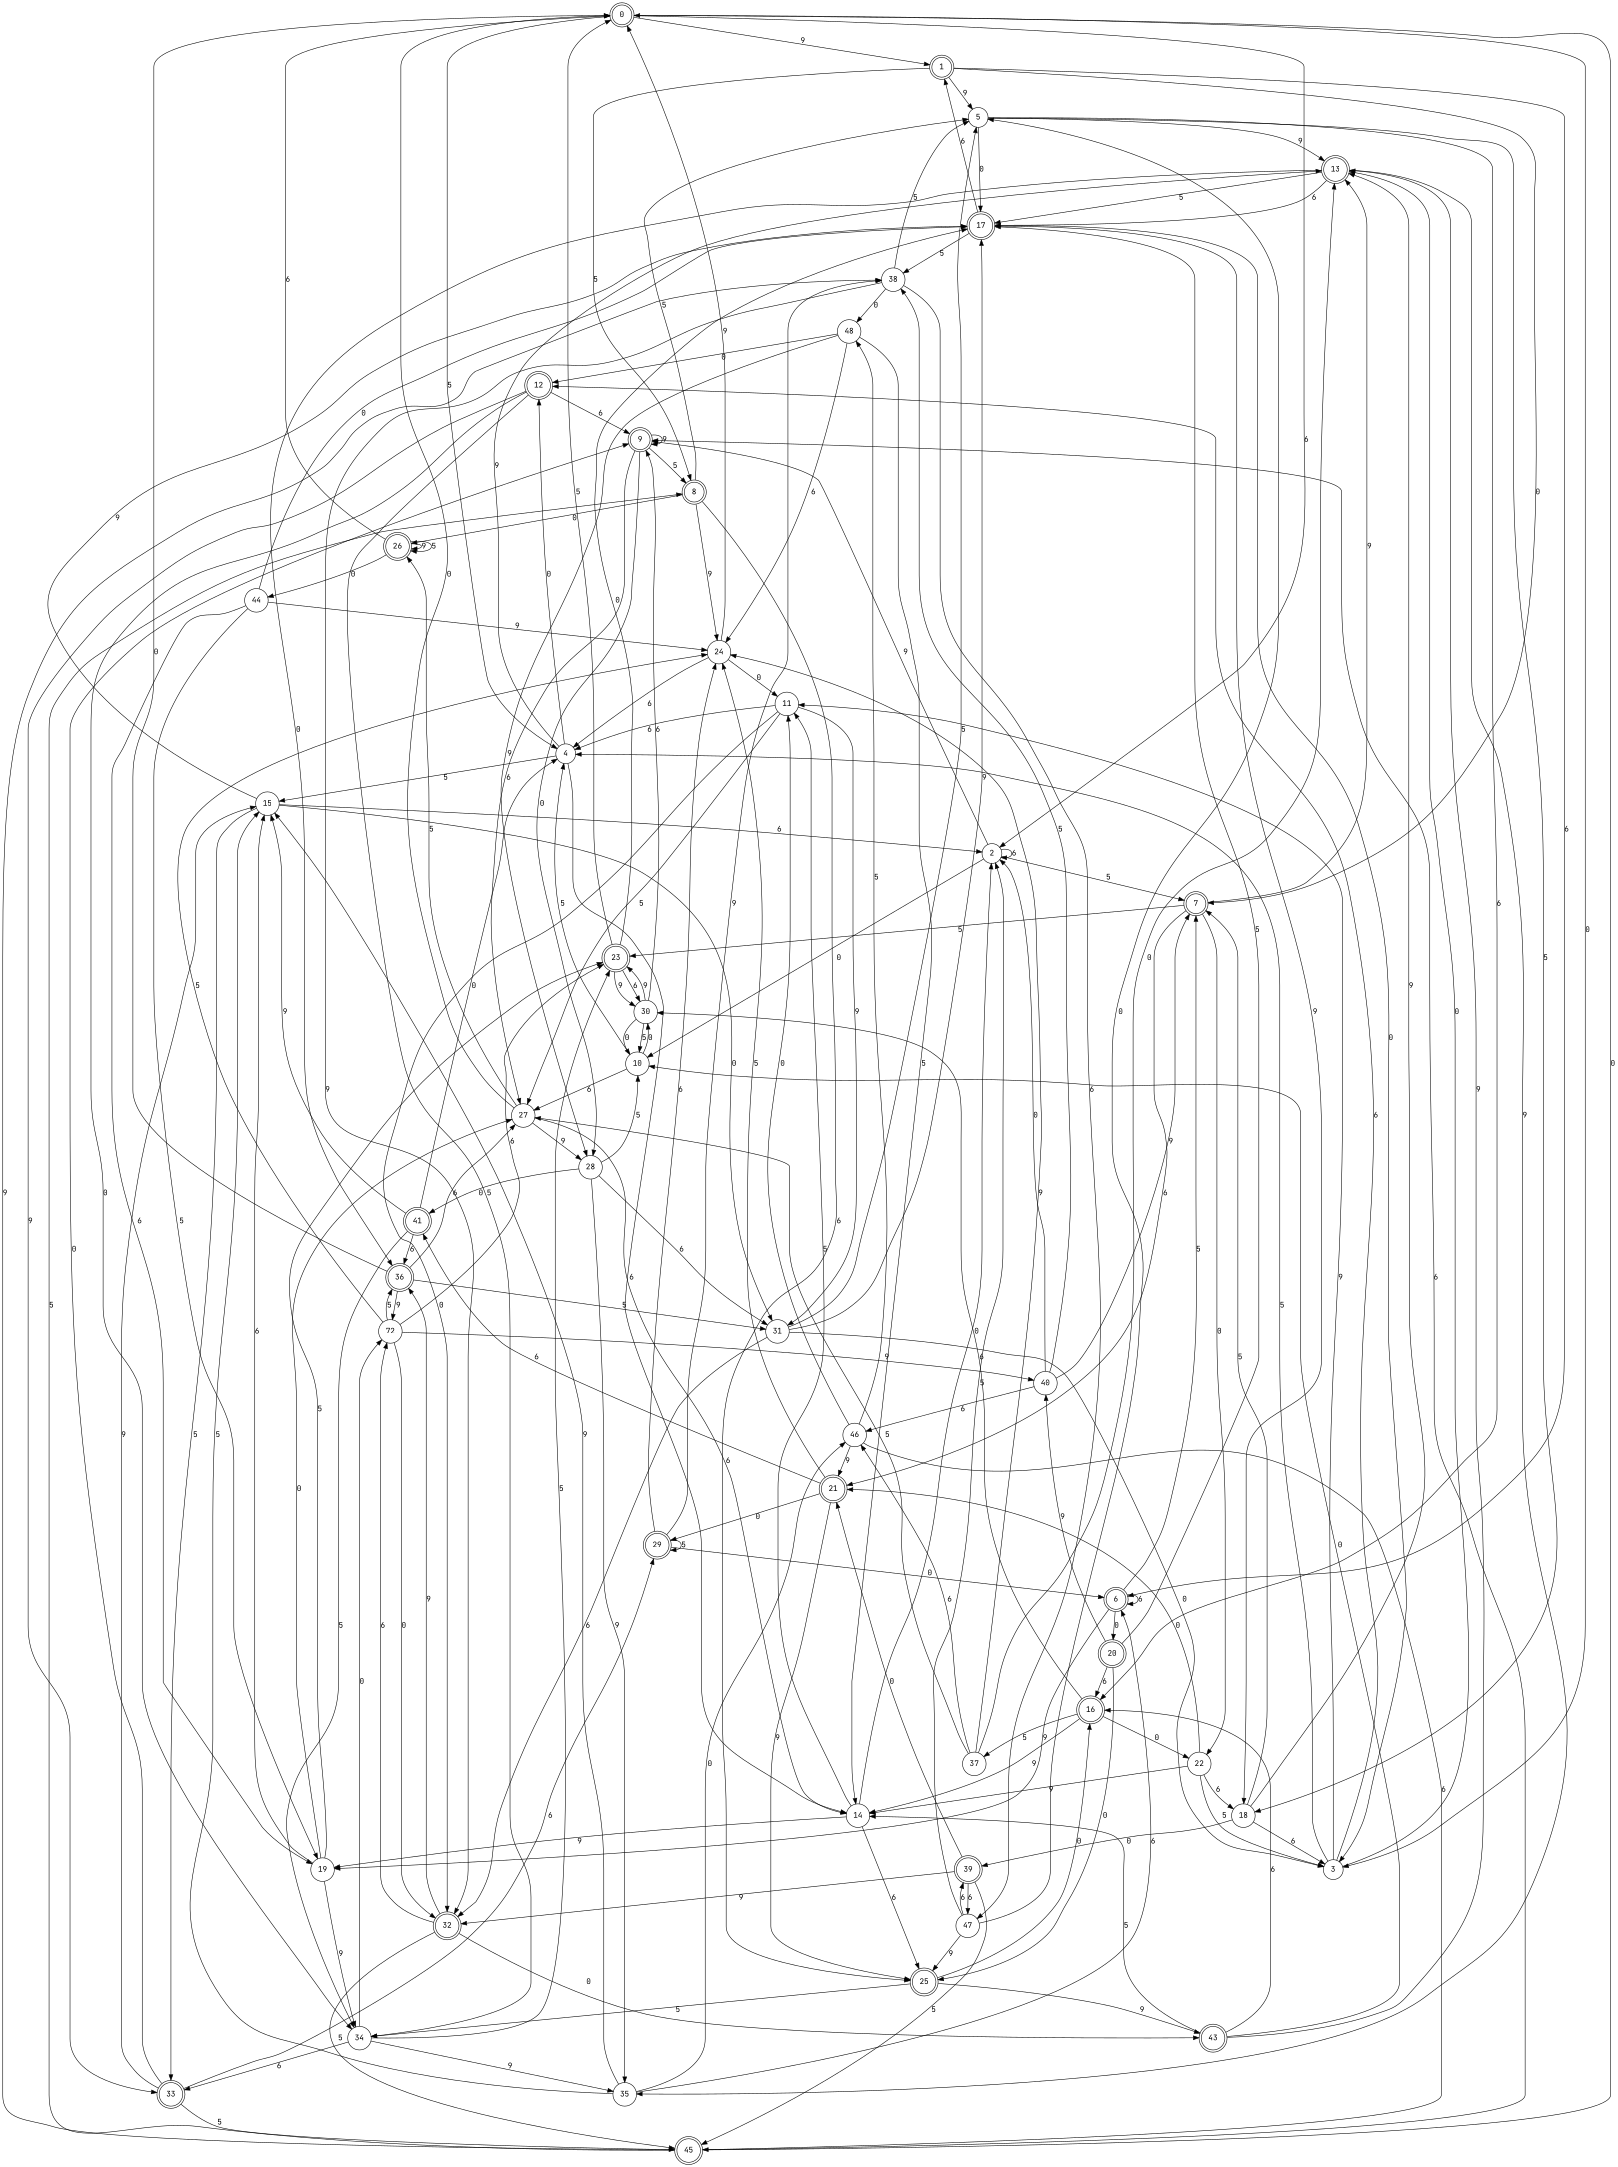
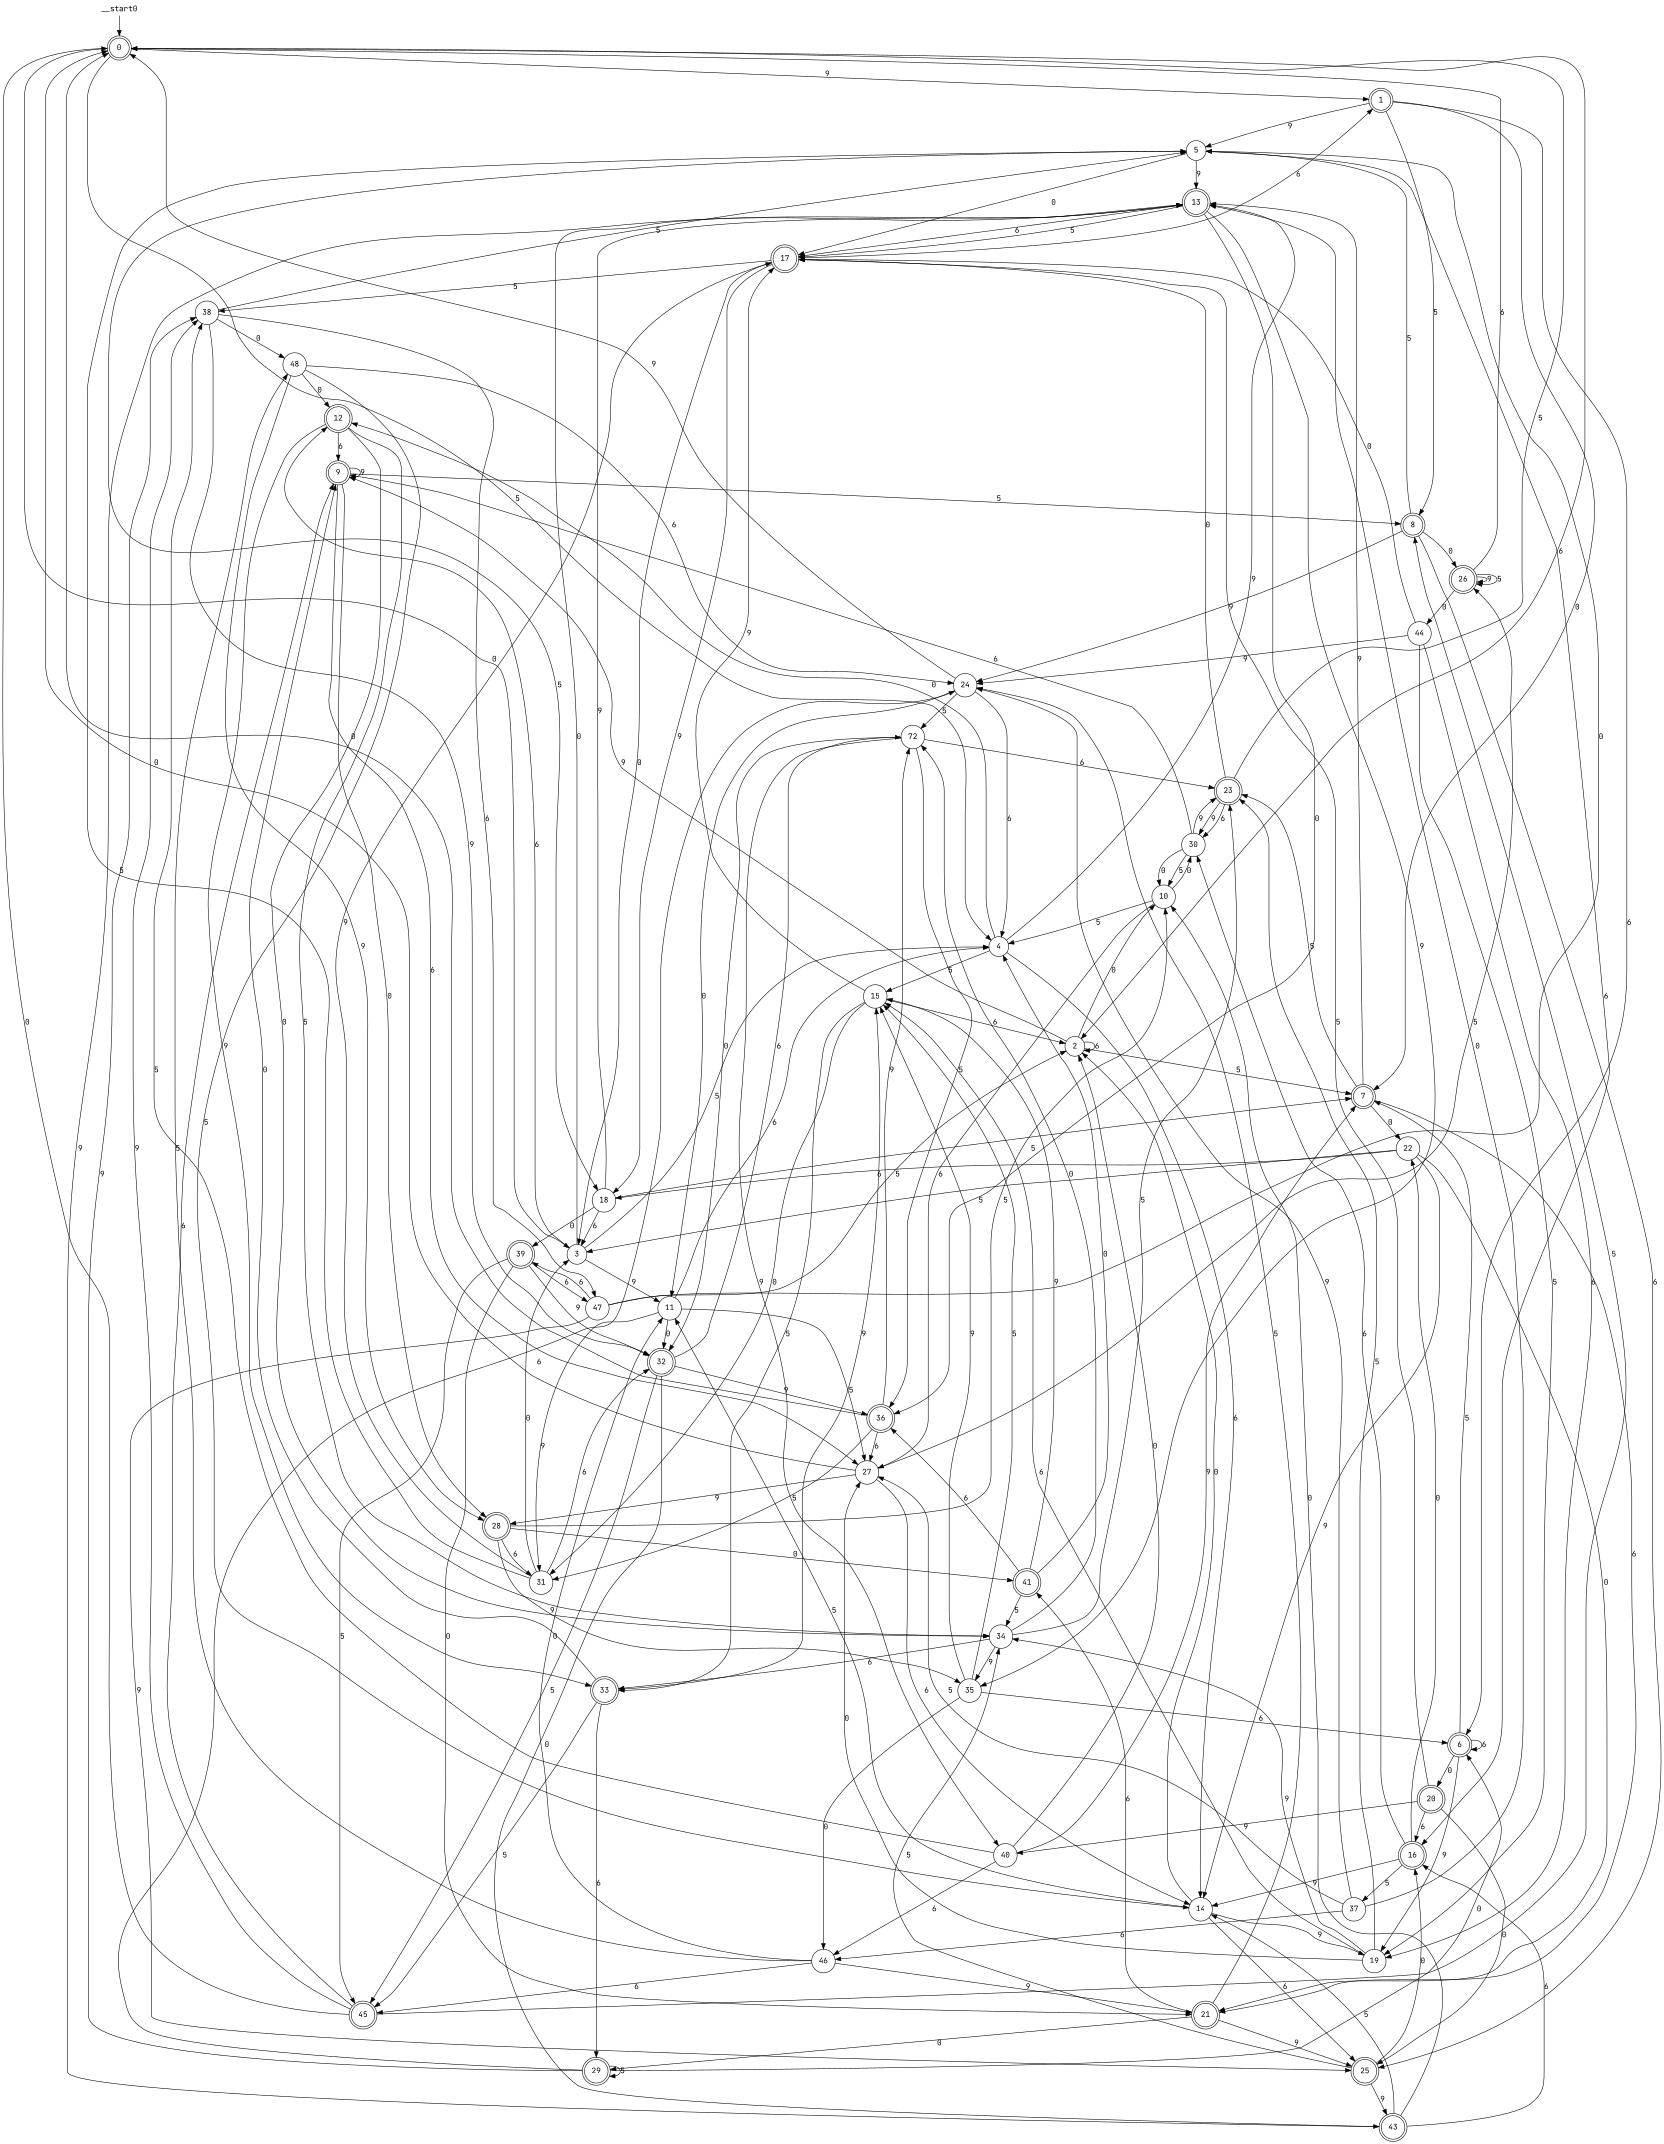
none -> (119, 9)
(187, 827) -> (942, 708)
(591, 1167) -> (496, 1526)
